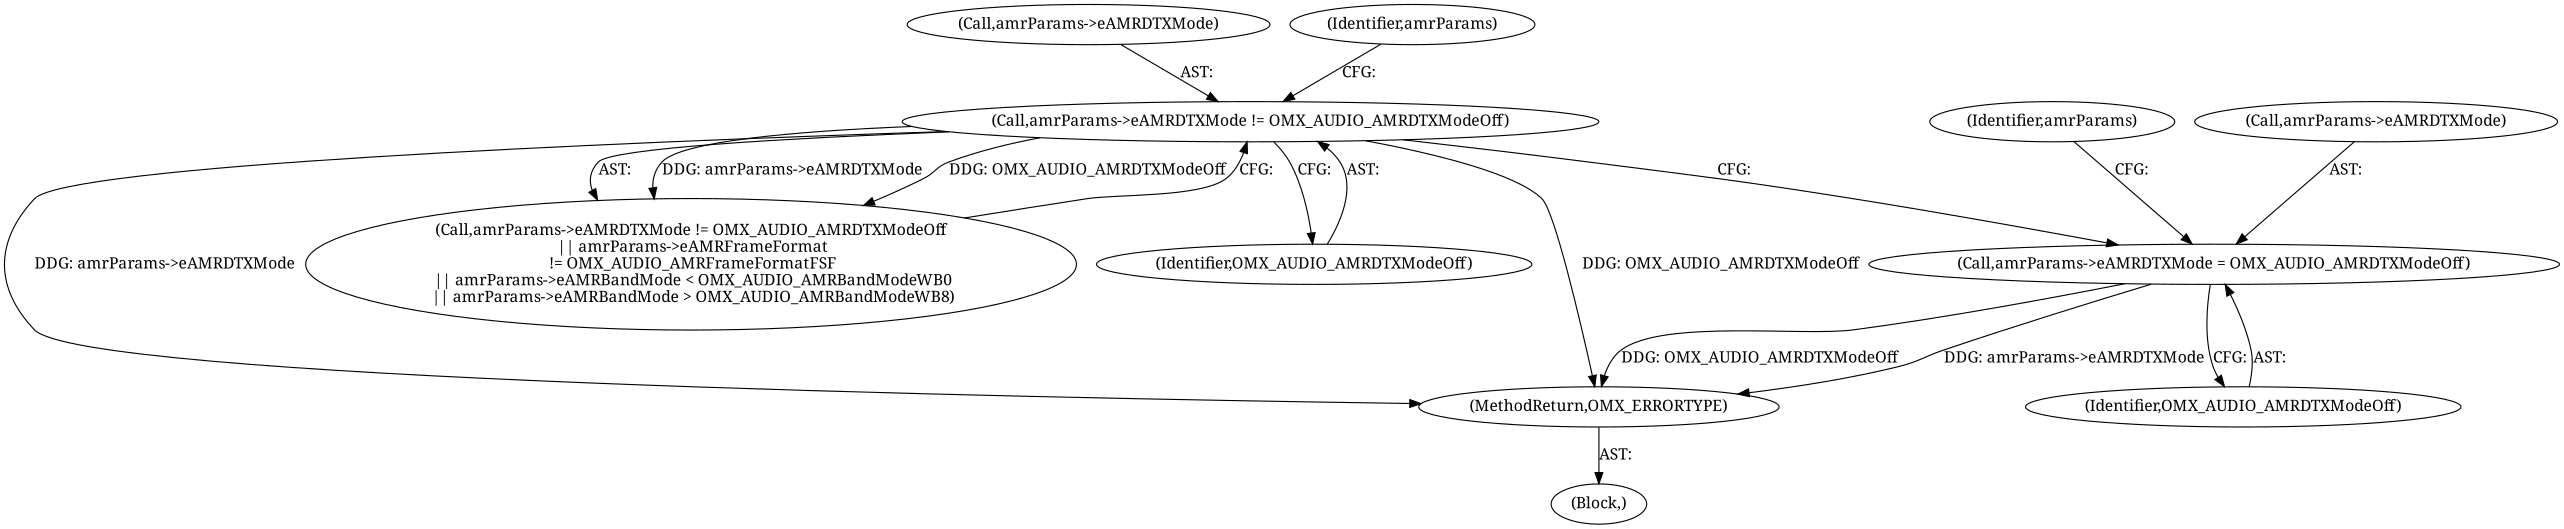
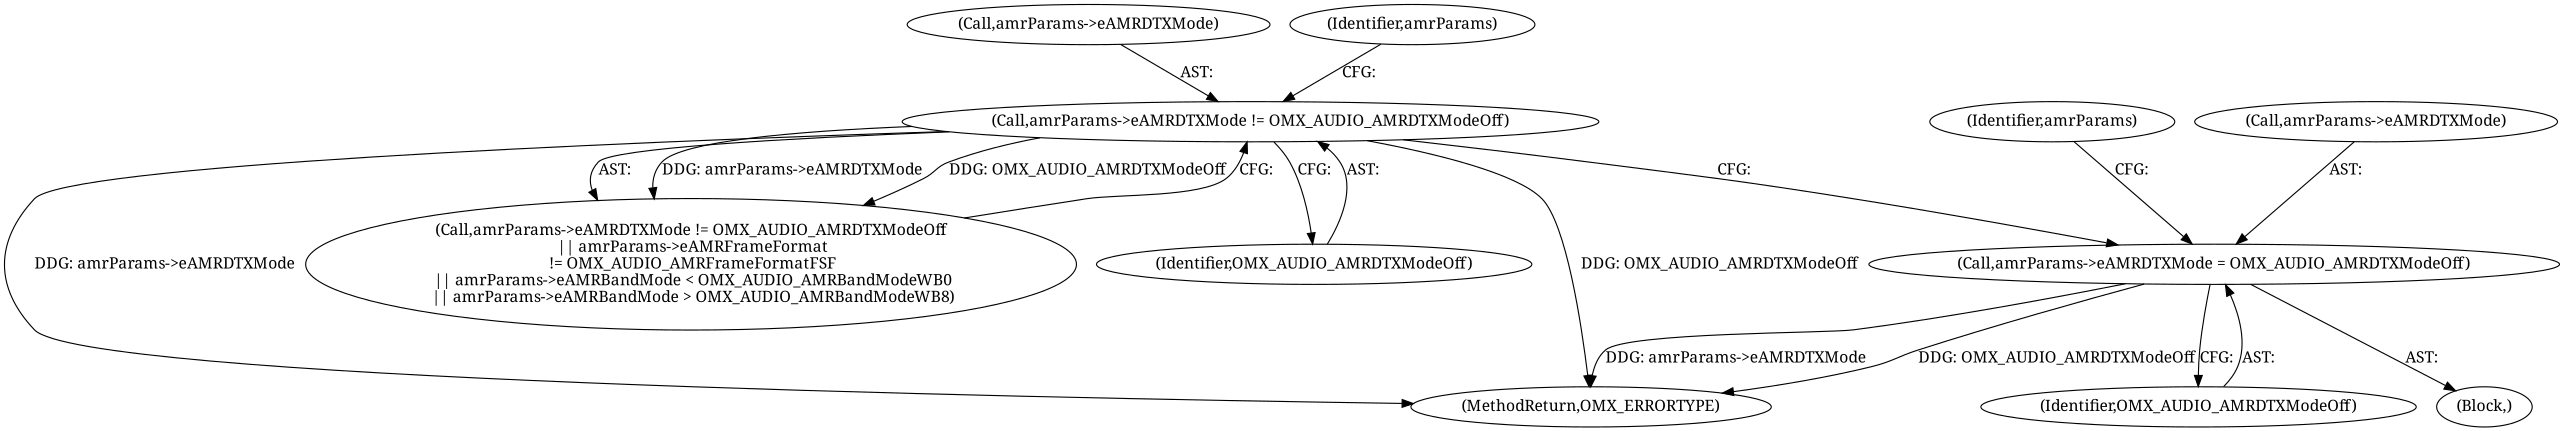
(1599, 450) -> (2348, 335)
